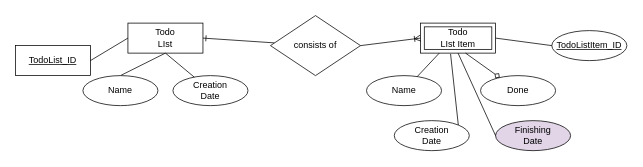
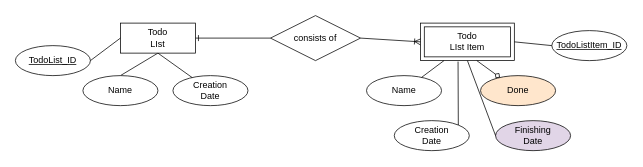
(165, 38) -> (158, 38)
(458, 38) -> (467, 42)
(315, 45) -> (315, 38)
(53, 60) -> (53, 60)
(518, 90) -> (518, 90)
